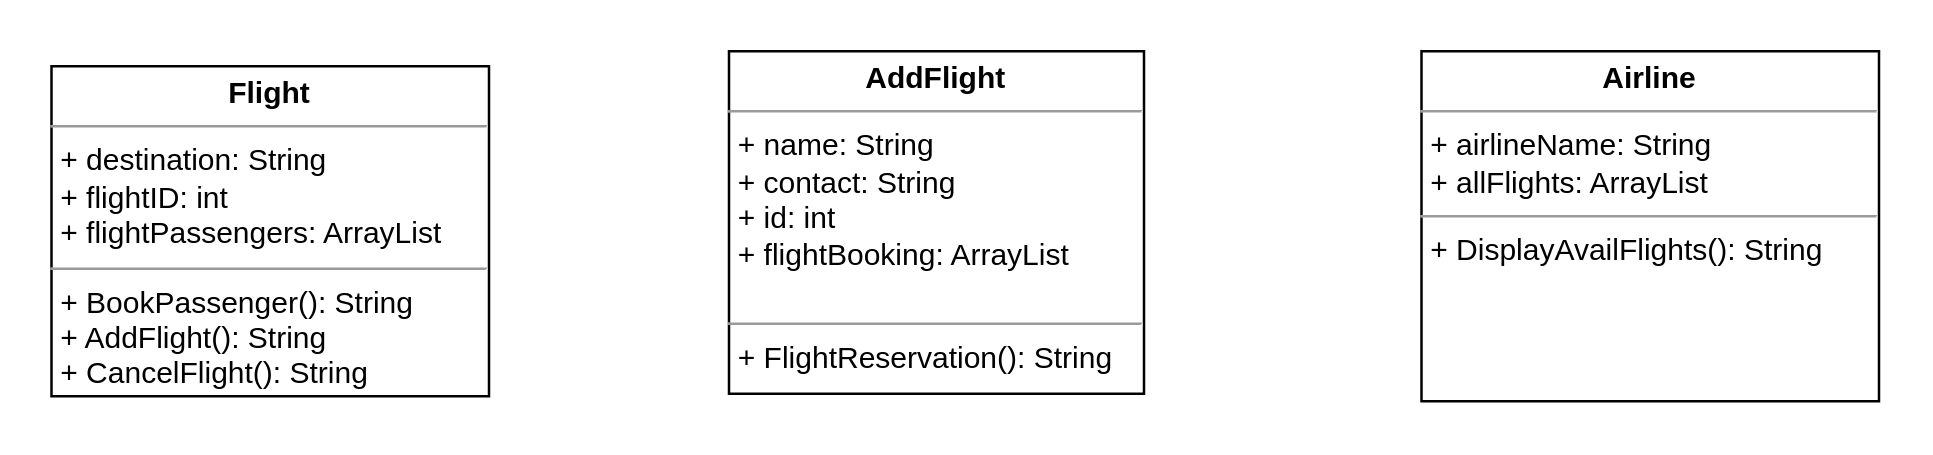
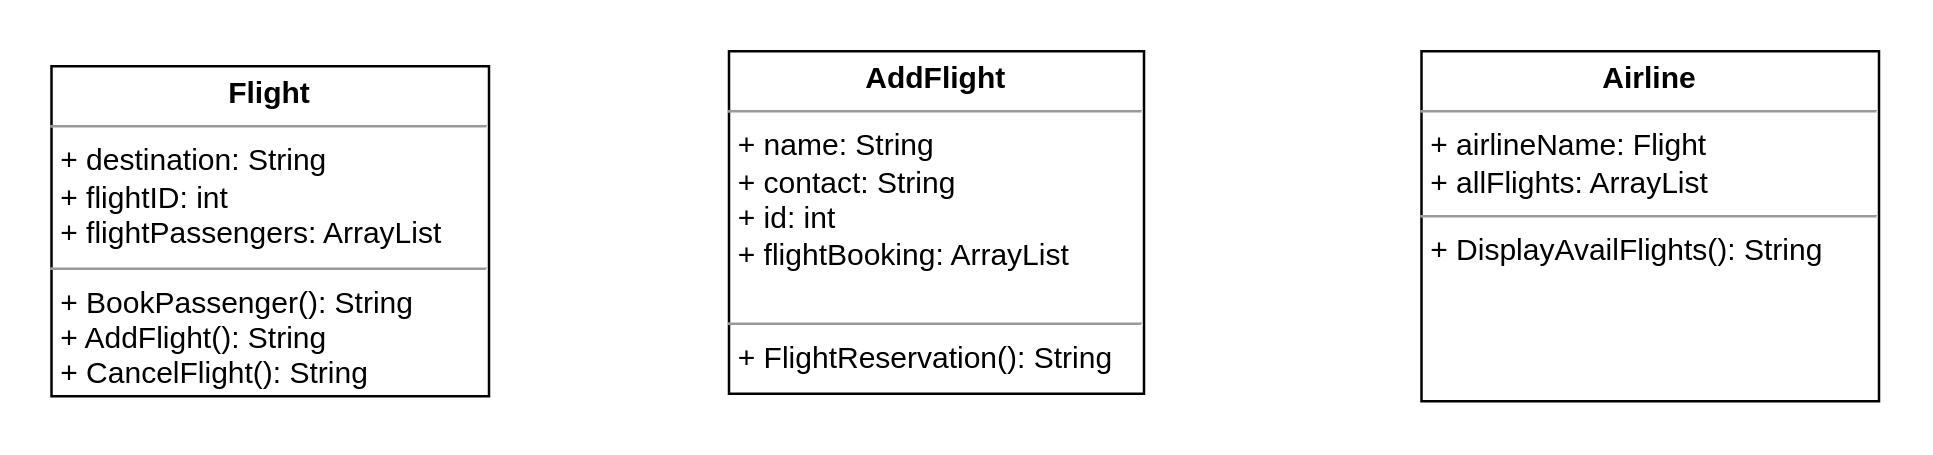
(1643, 123) -> (1643, 123)
